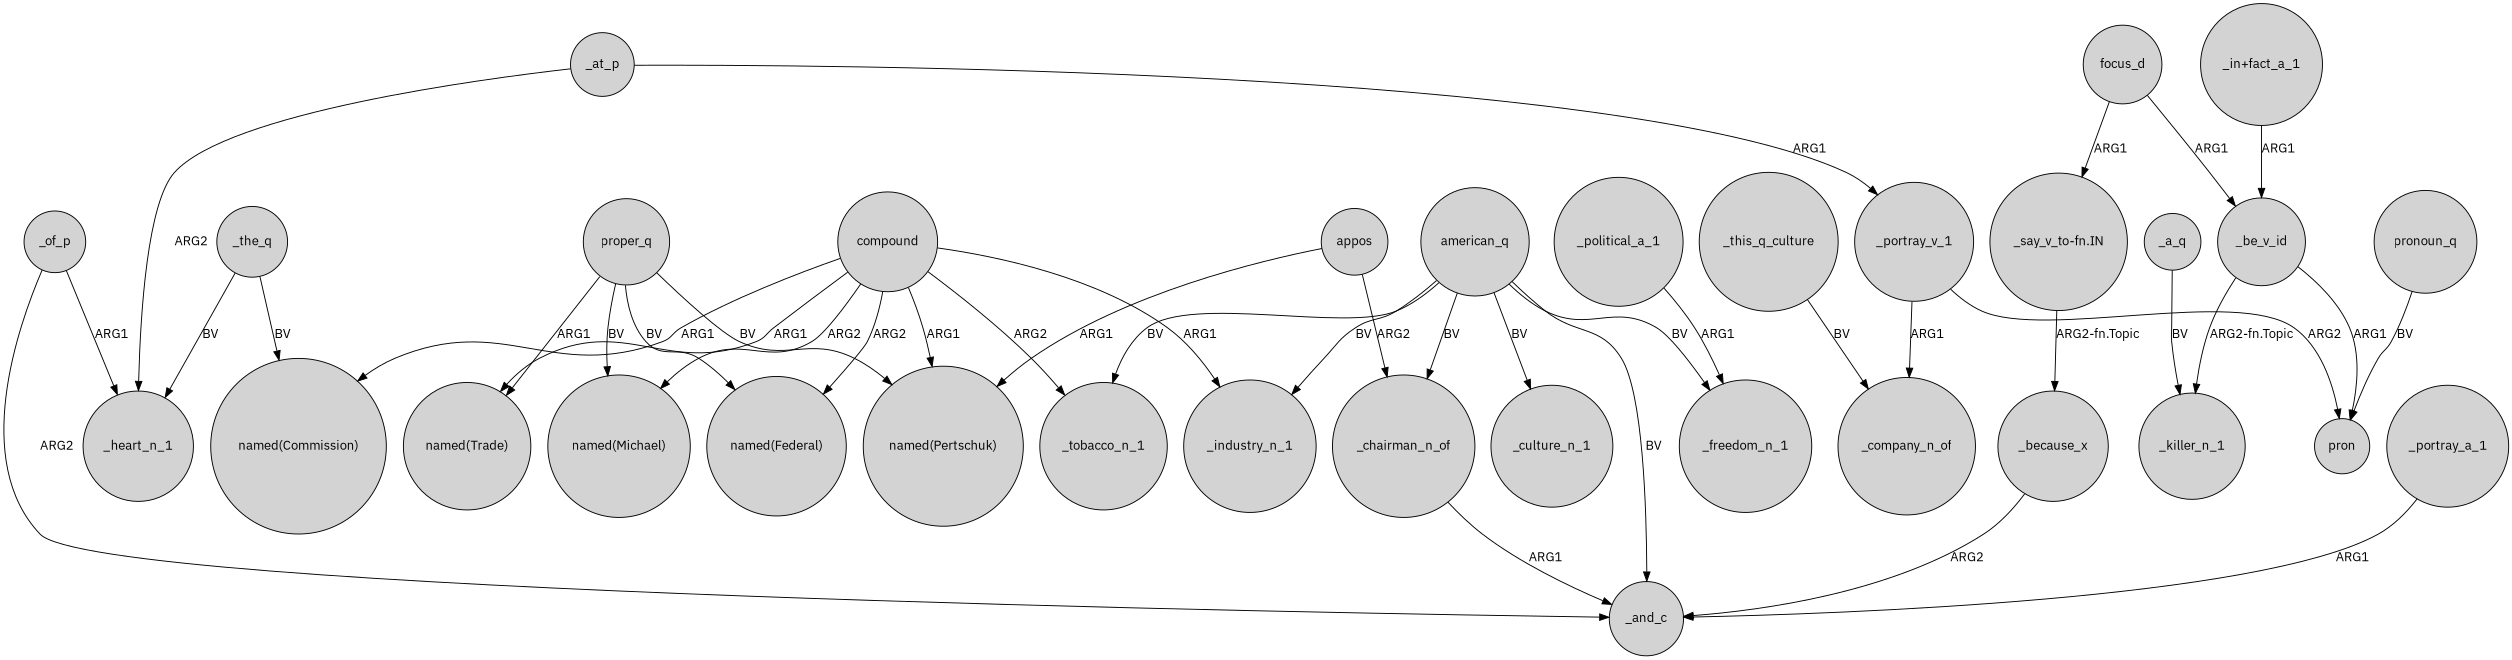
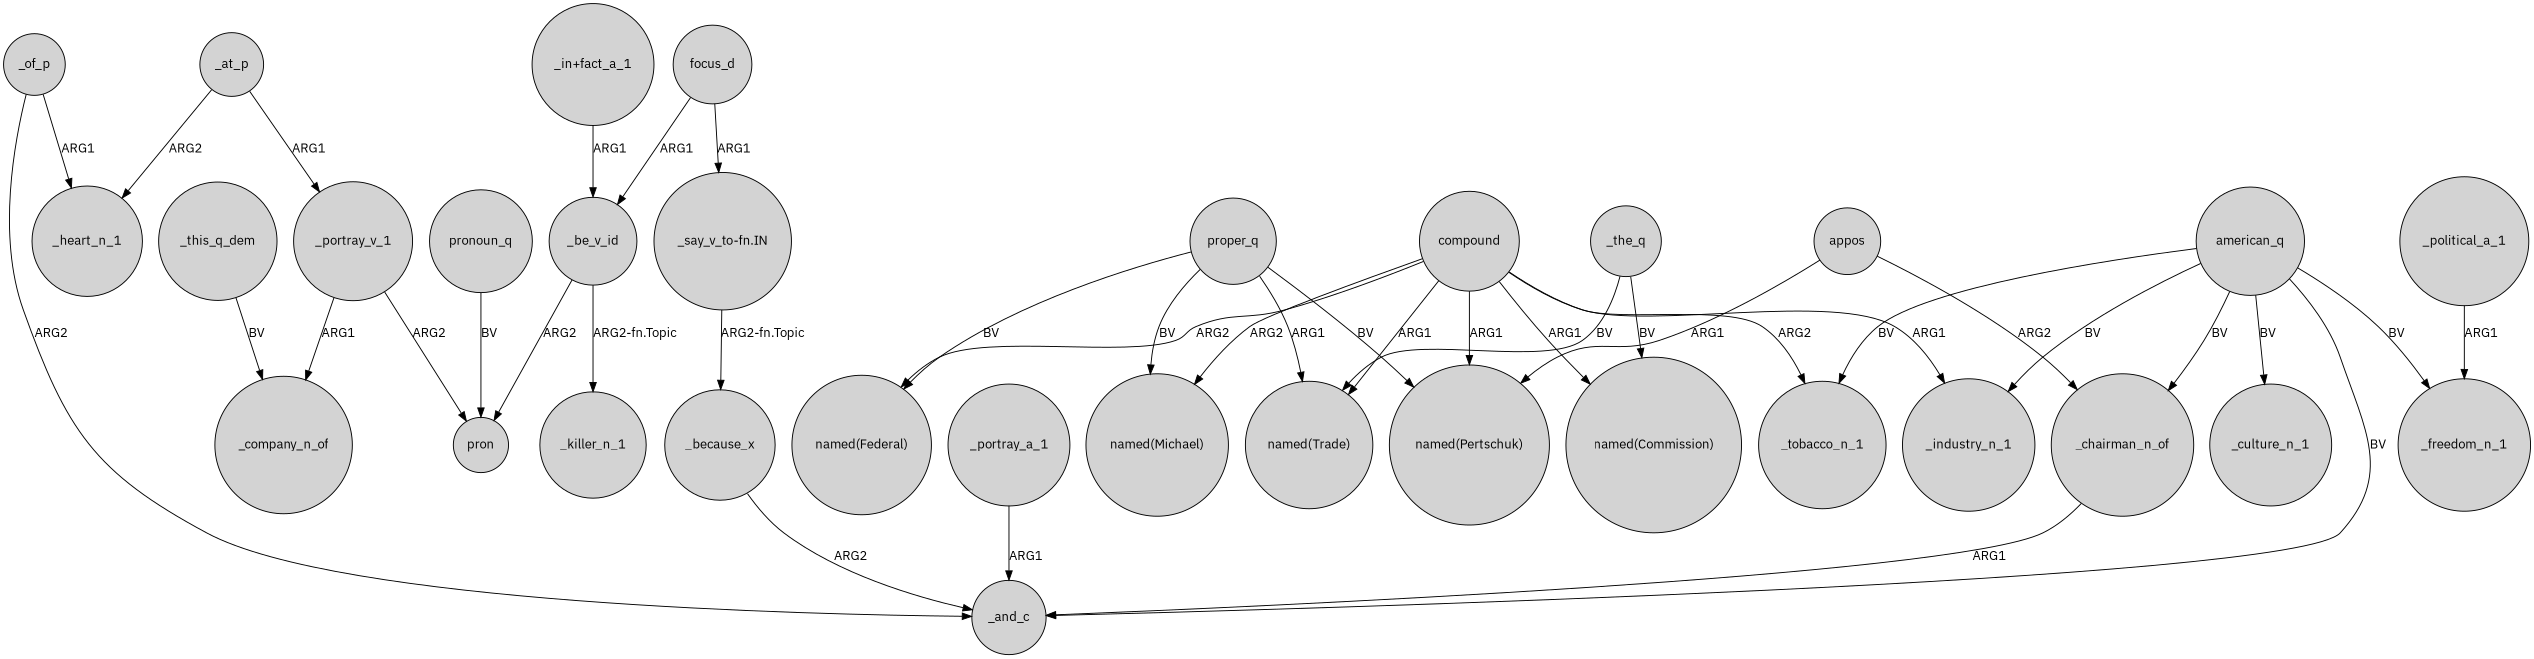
(1769, 242) -> (218, 241)
(2173, 242) -> none
(202, 331) -> (1499, 351)
(2370, 335) -> (560, 333)
